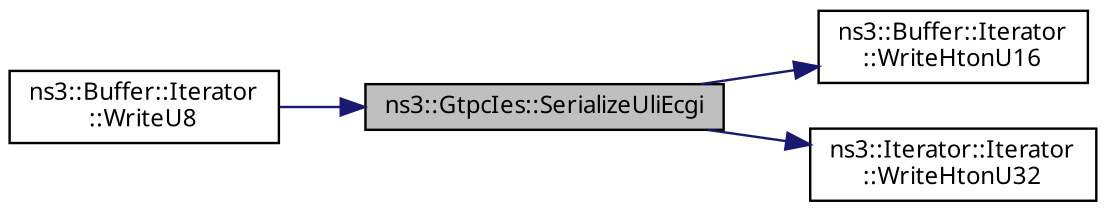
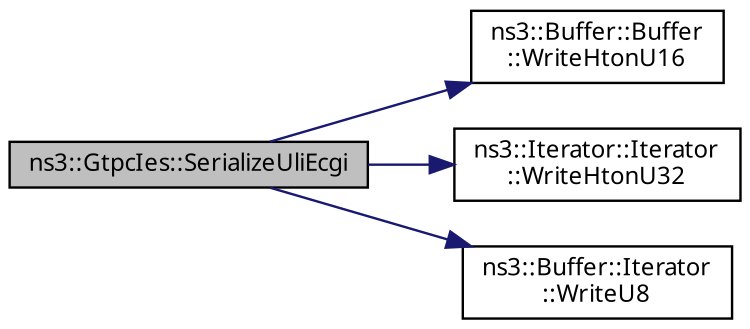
(953, 47) -> (597, 47)
(310, 107) -> (359, 214)
